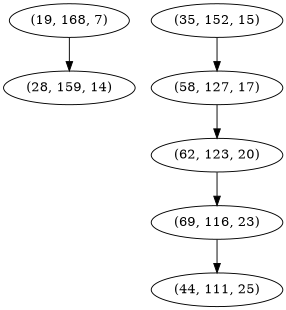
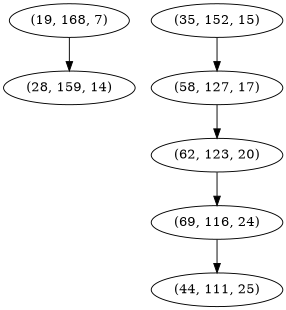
(217, 222) -> (217, 222)
